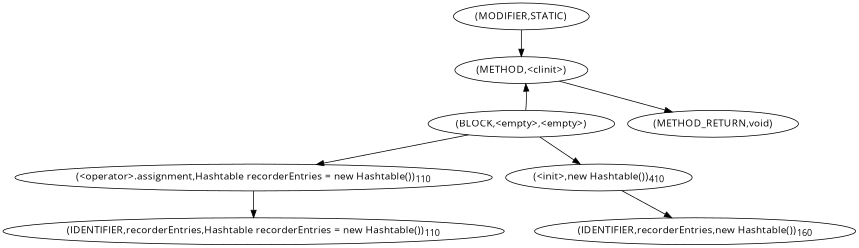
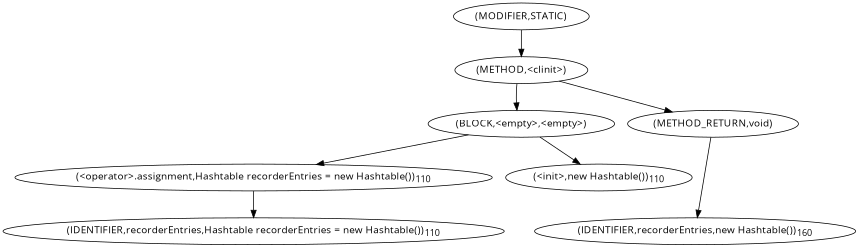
(526, 101) -> (516, 93)
(657, 176) -> (657, 176)
(643, 202) -> (705, 174)
